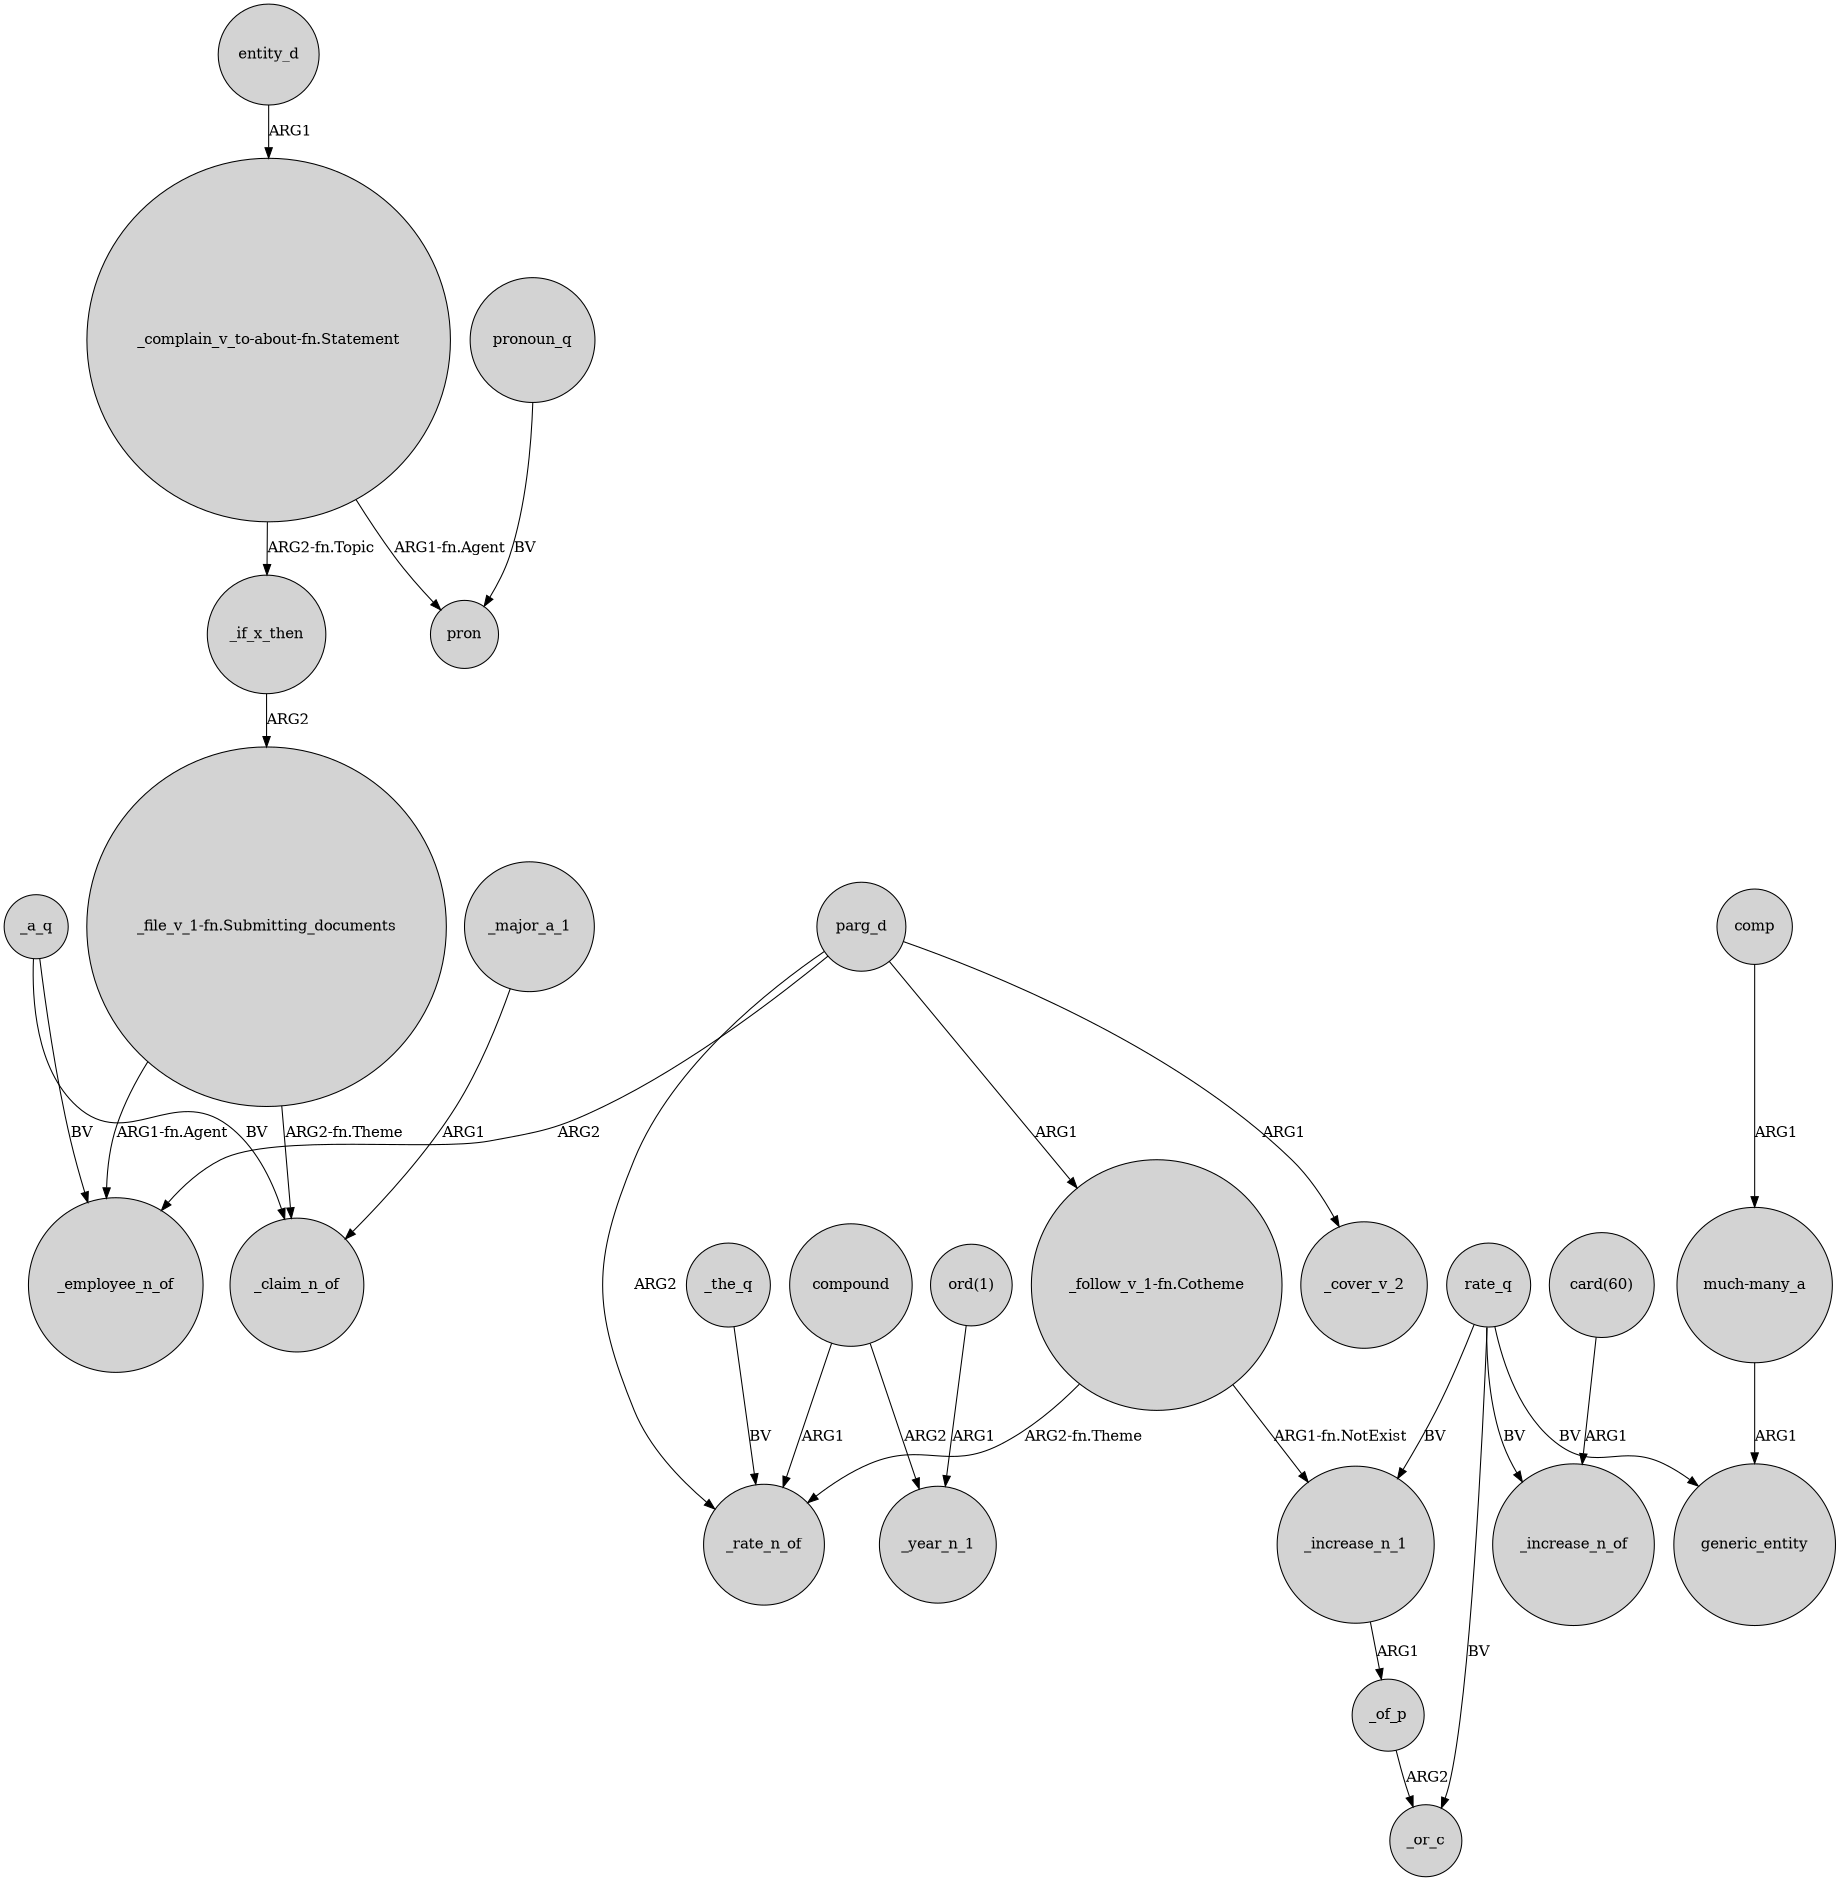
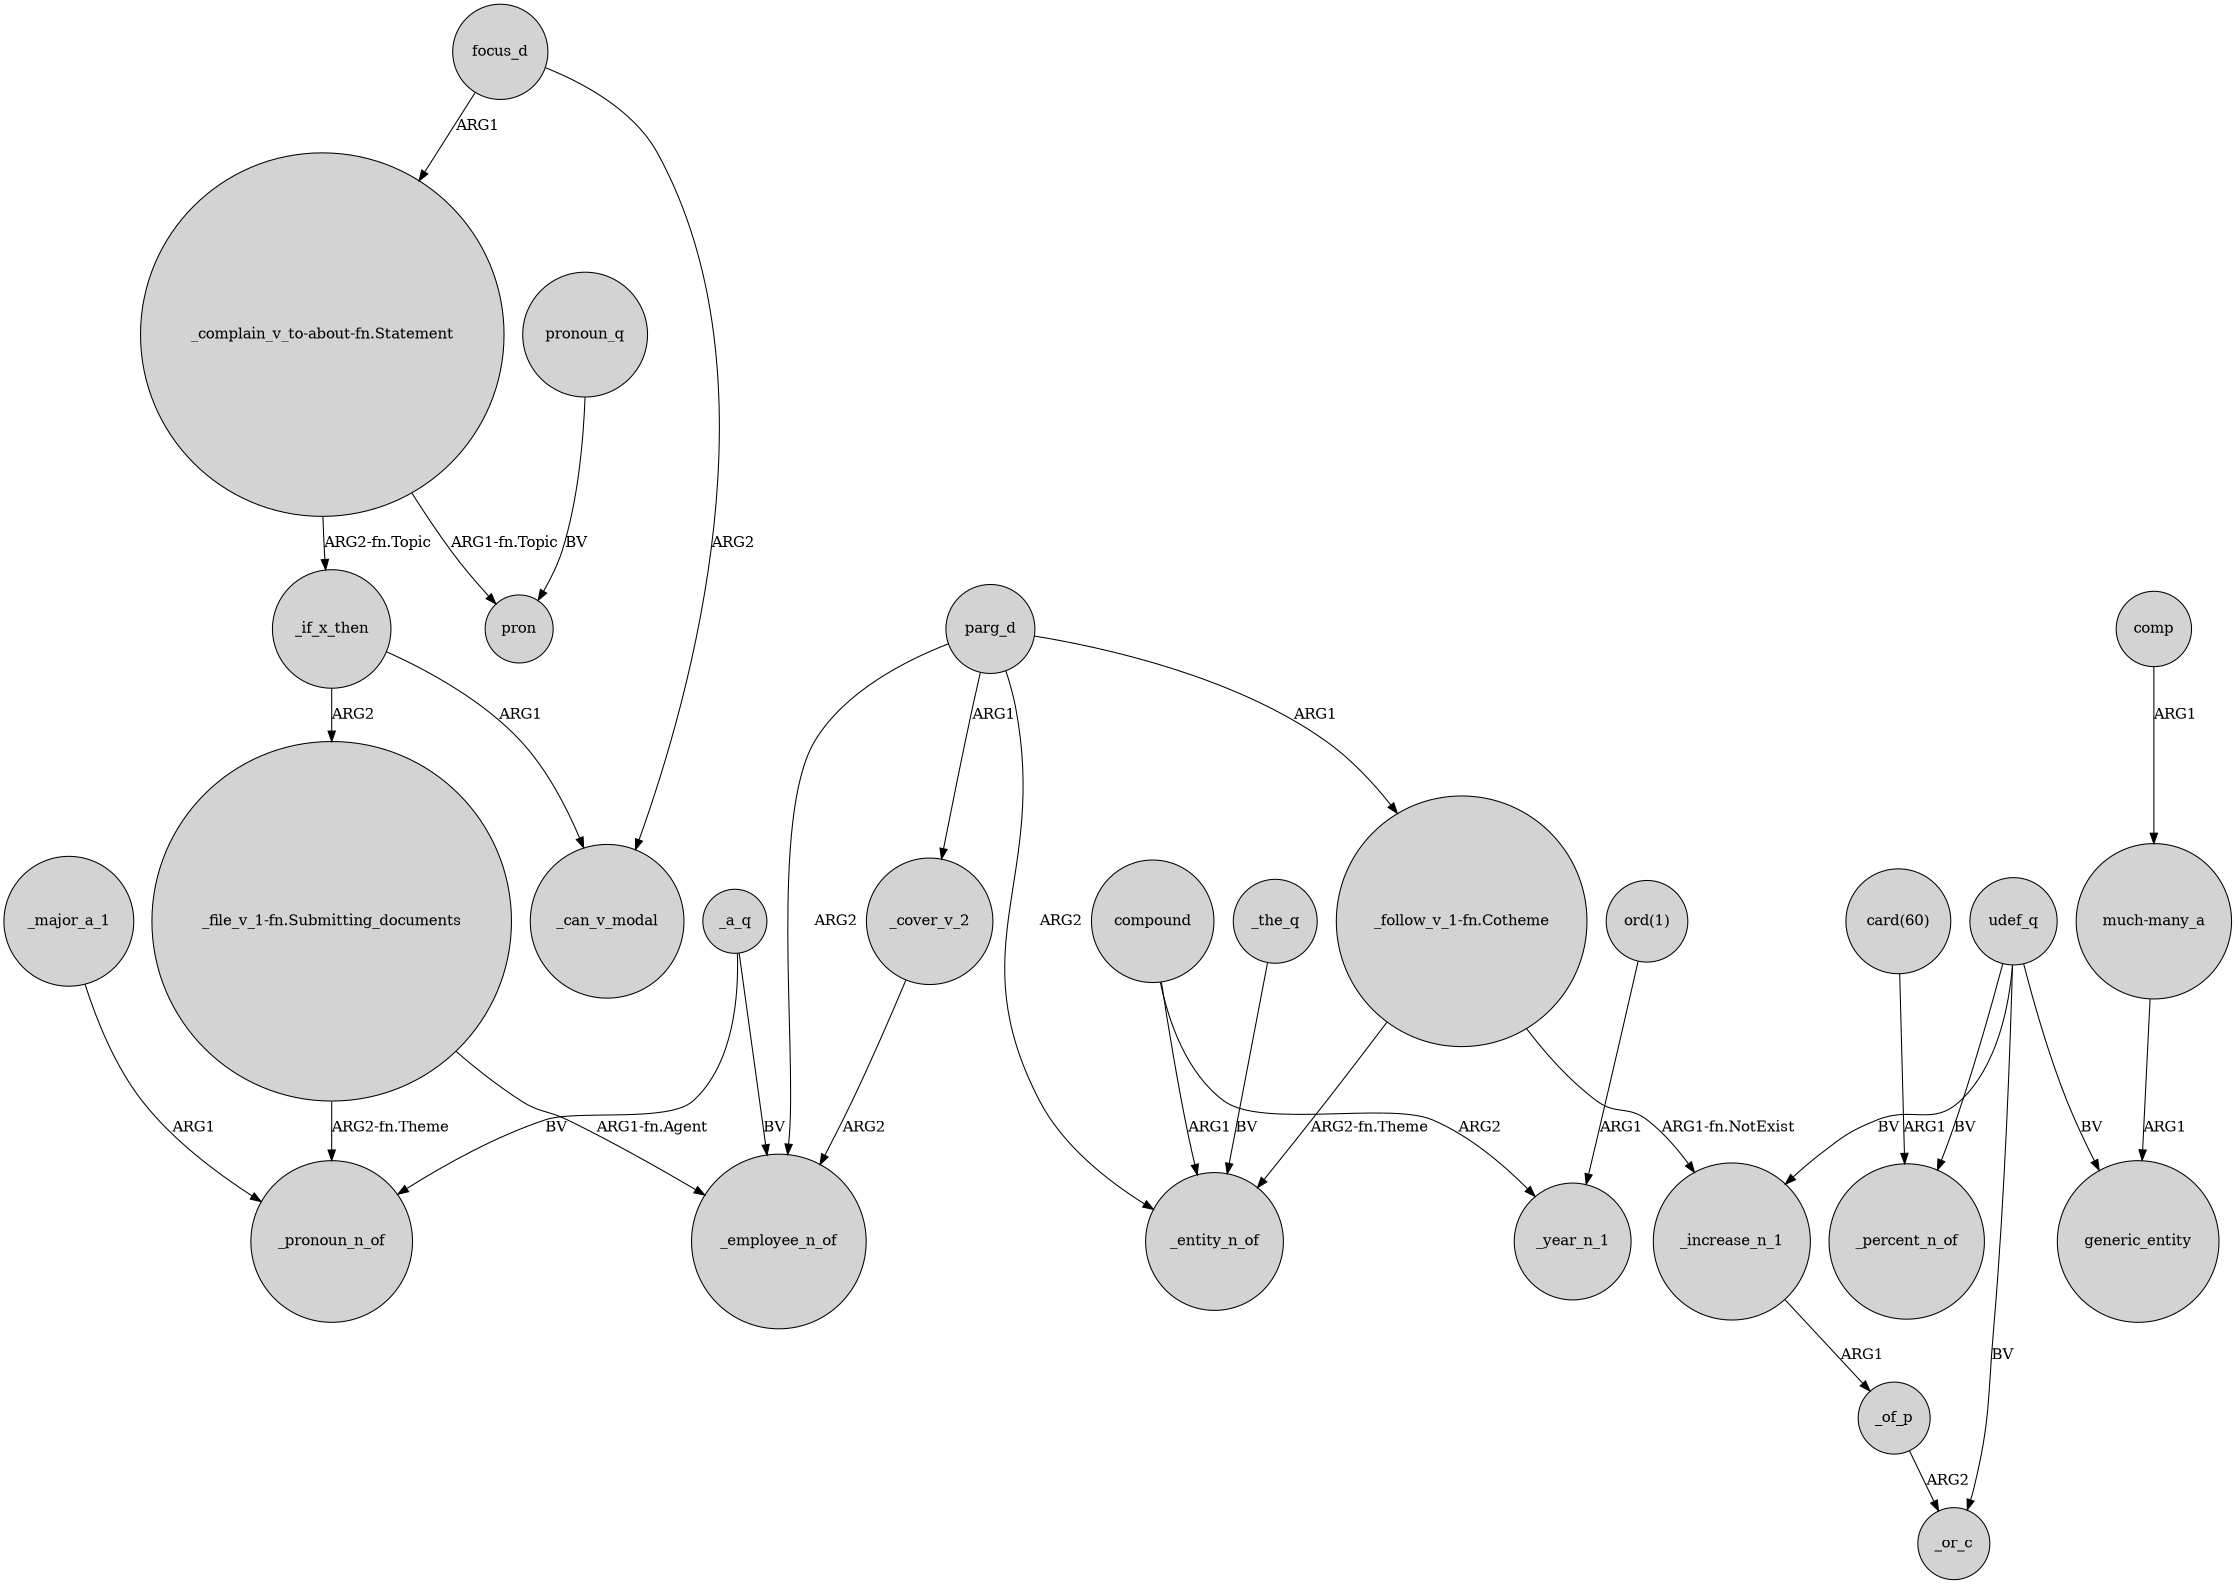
(269, 55) -> (500, 52)
(450, 549) -> (504, 543)
none -> (607, 921)
none -> (867, 1068)
(297, 1285) -> (332, 1242)
(1489, 1285) -> (2013, 921)
(764, 1545) -> (1214, 1242)
(1573, 1545) -> (1907, 1242)
